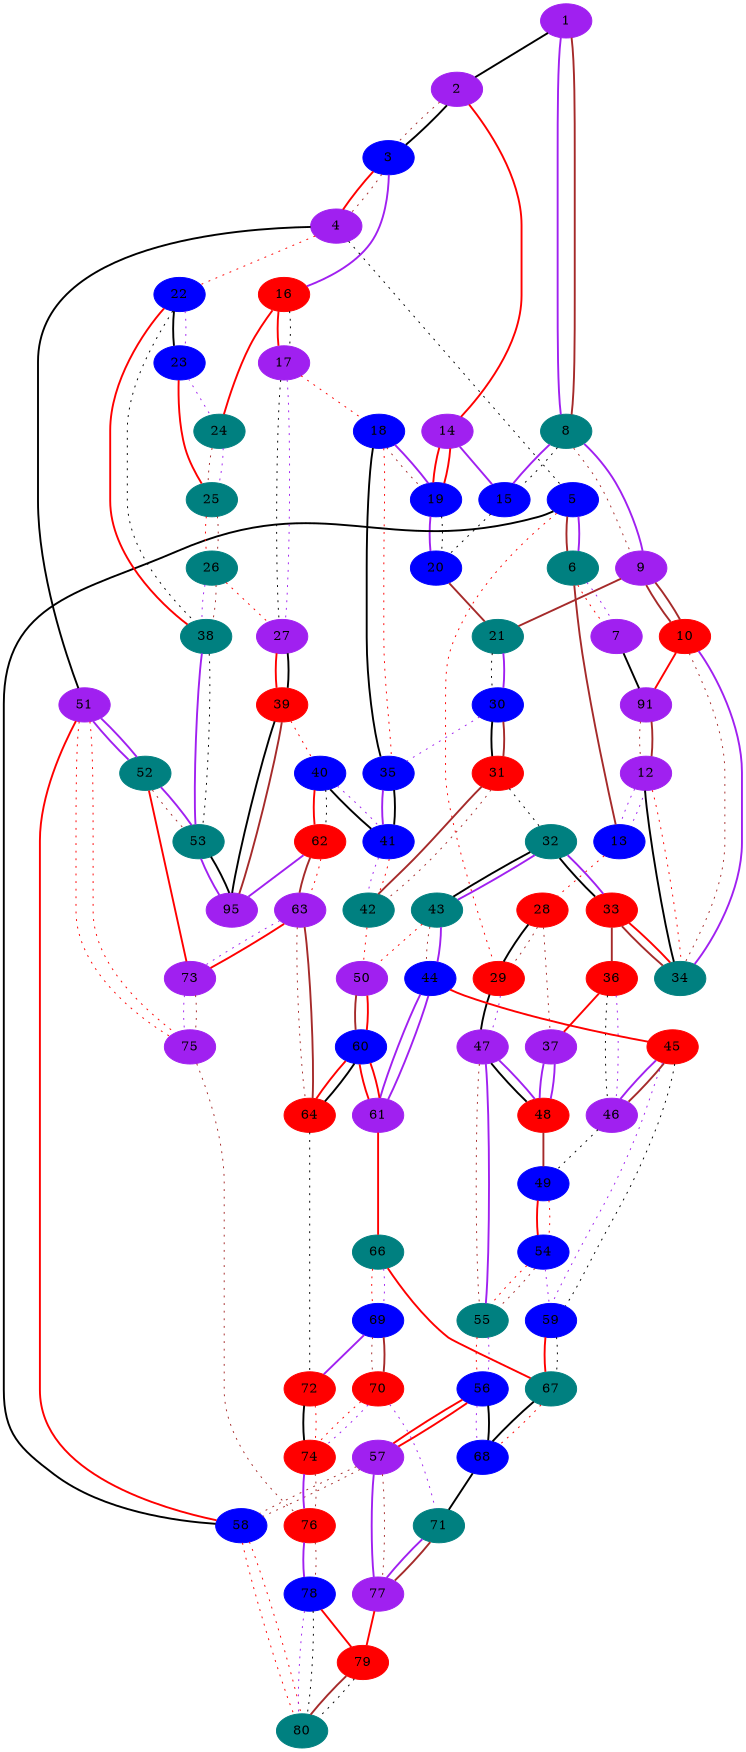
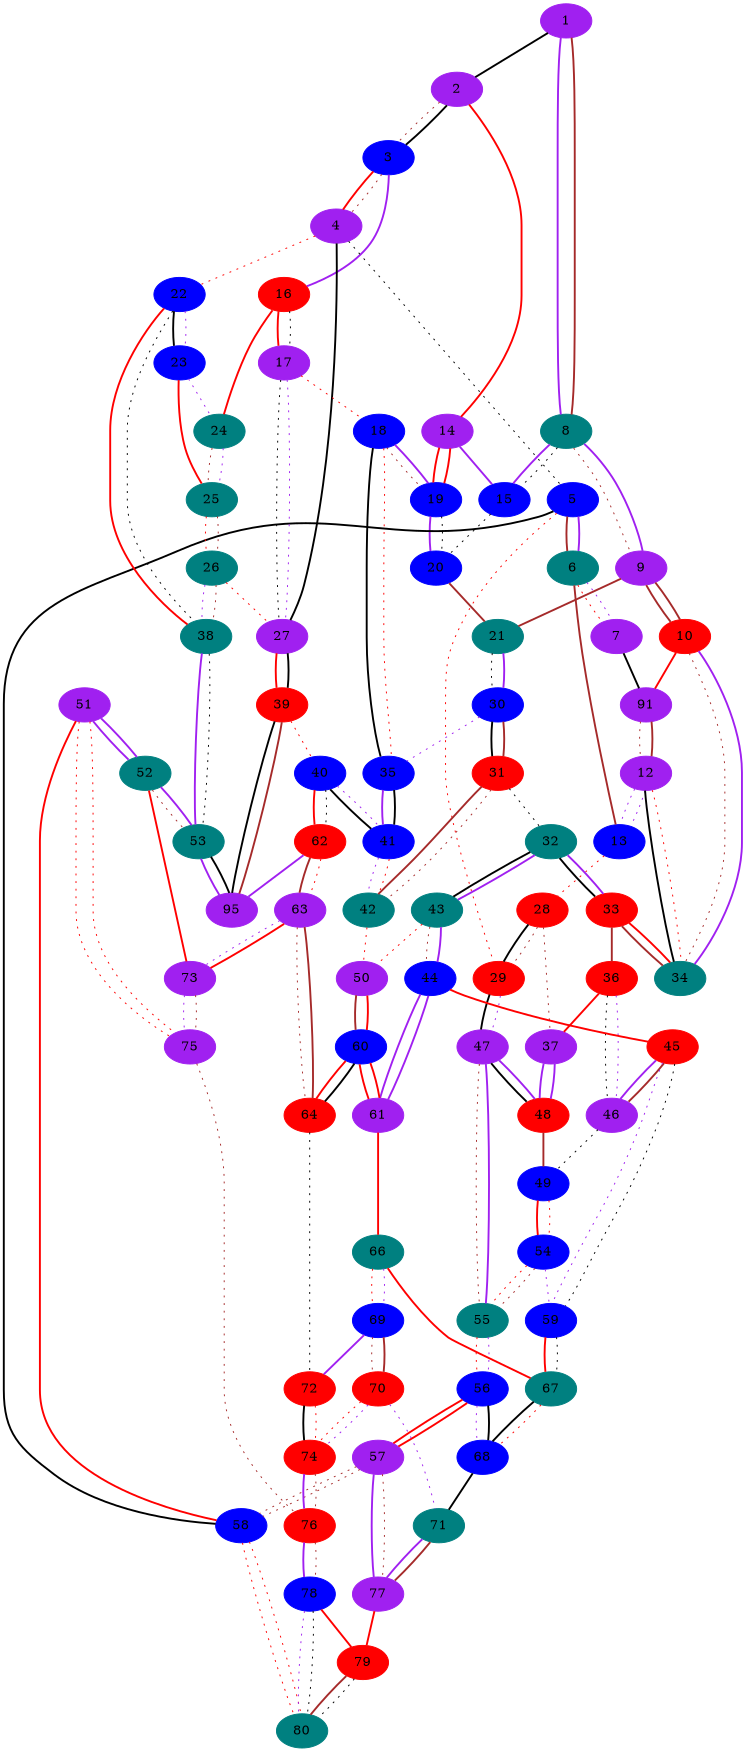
(38, 361) -> (329, 434)
